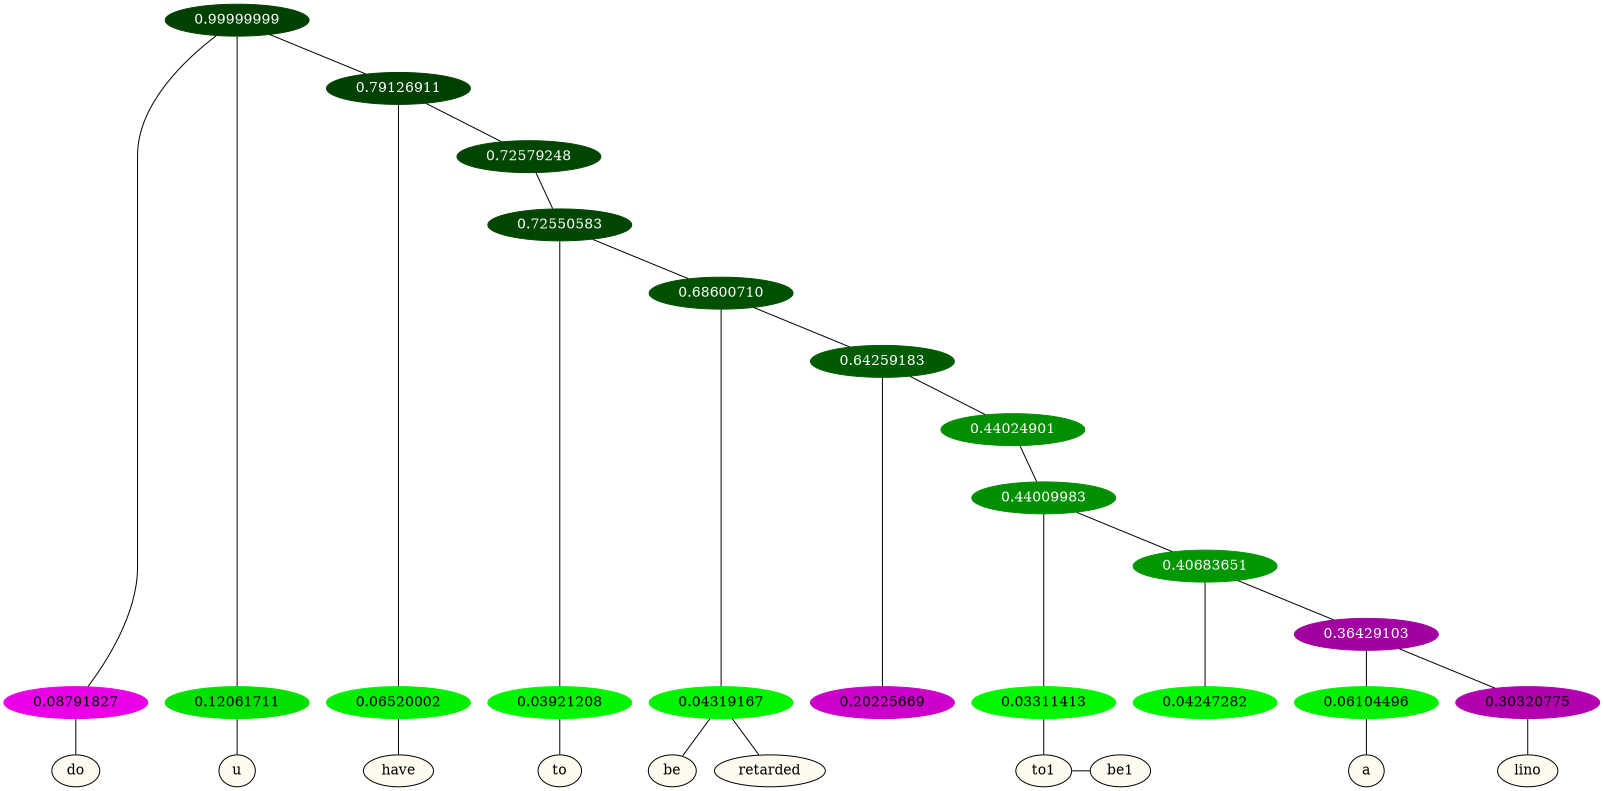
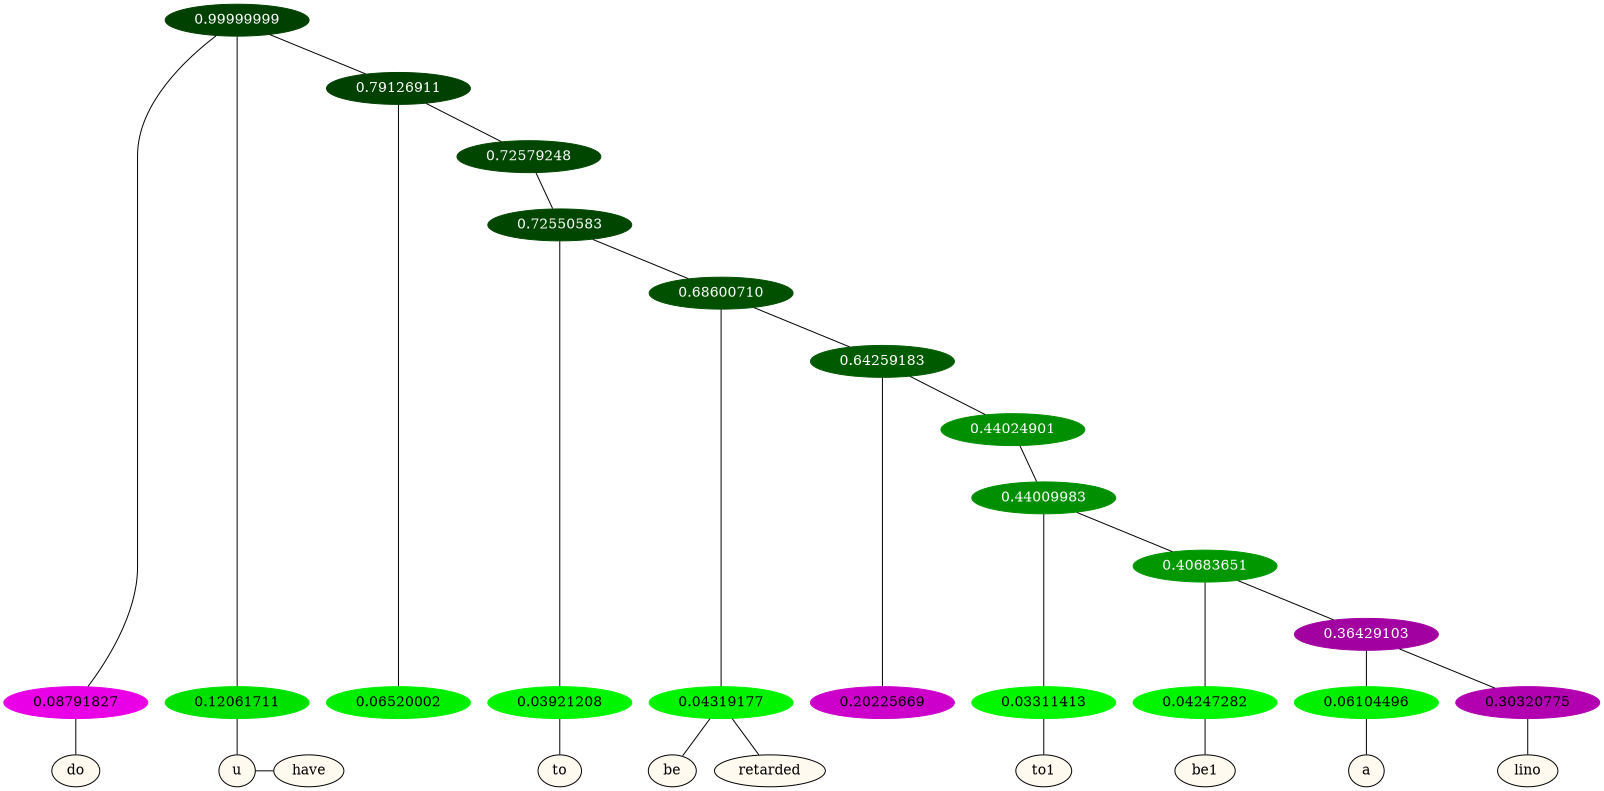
(721, 703) -> (721, 703)
(398, 737) -> (265, 771)
(1081, 771) -> (1205, 737)
